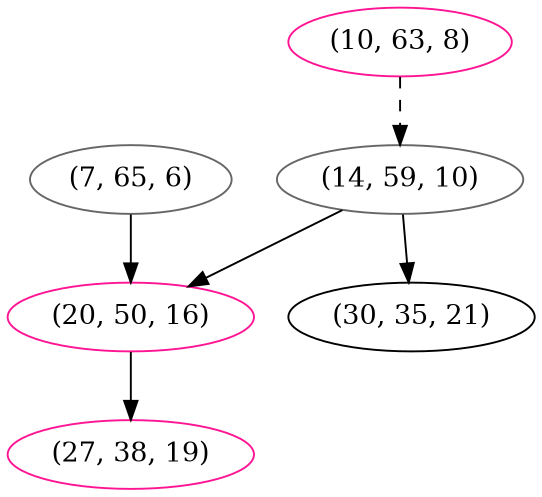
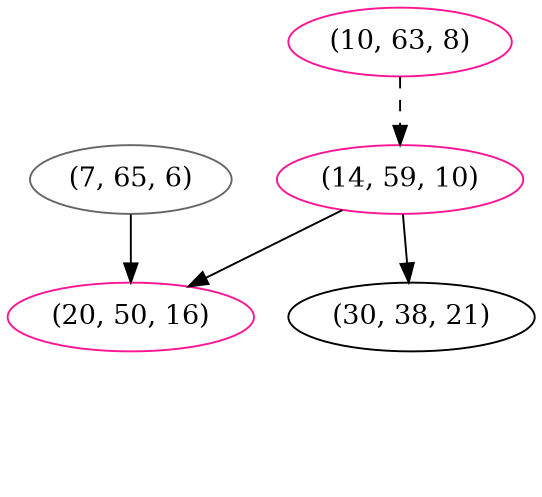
(400, 180) -> (400, 180)
(412, 317) -> (412, 317)
(131, 455) -> none
